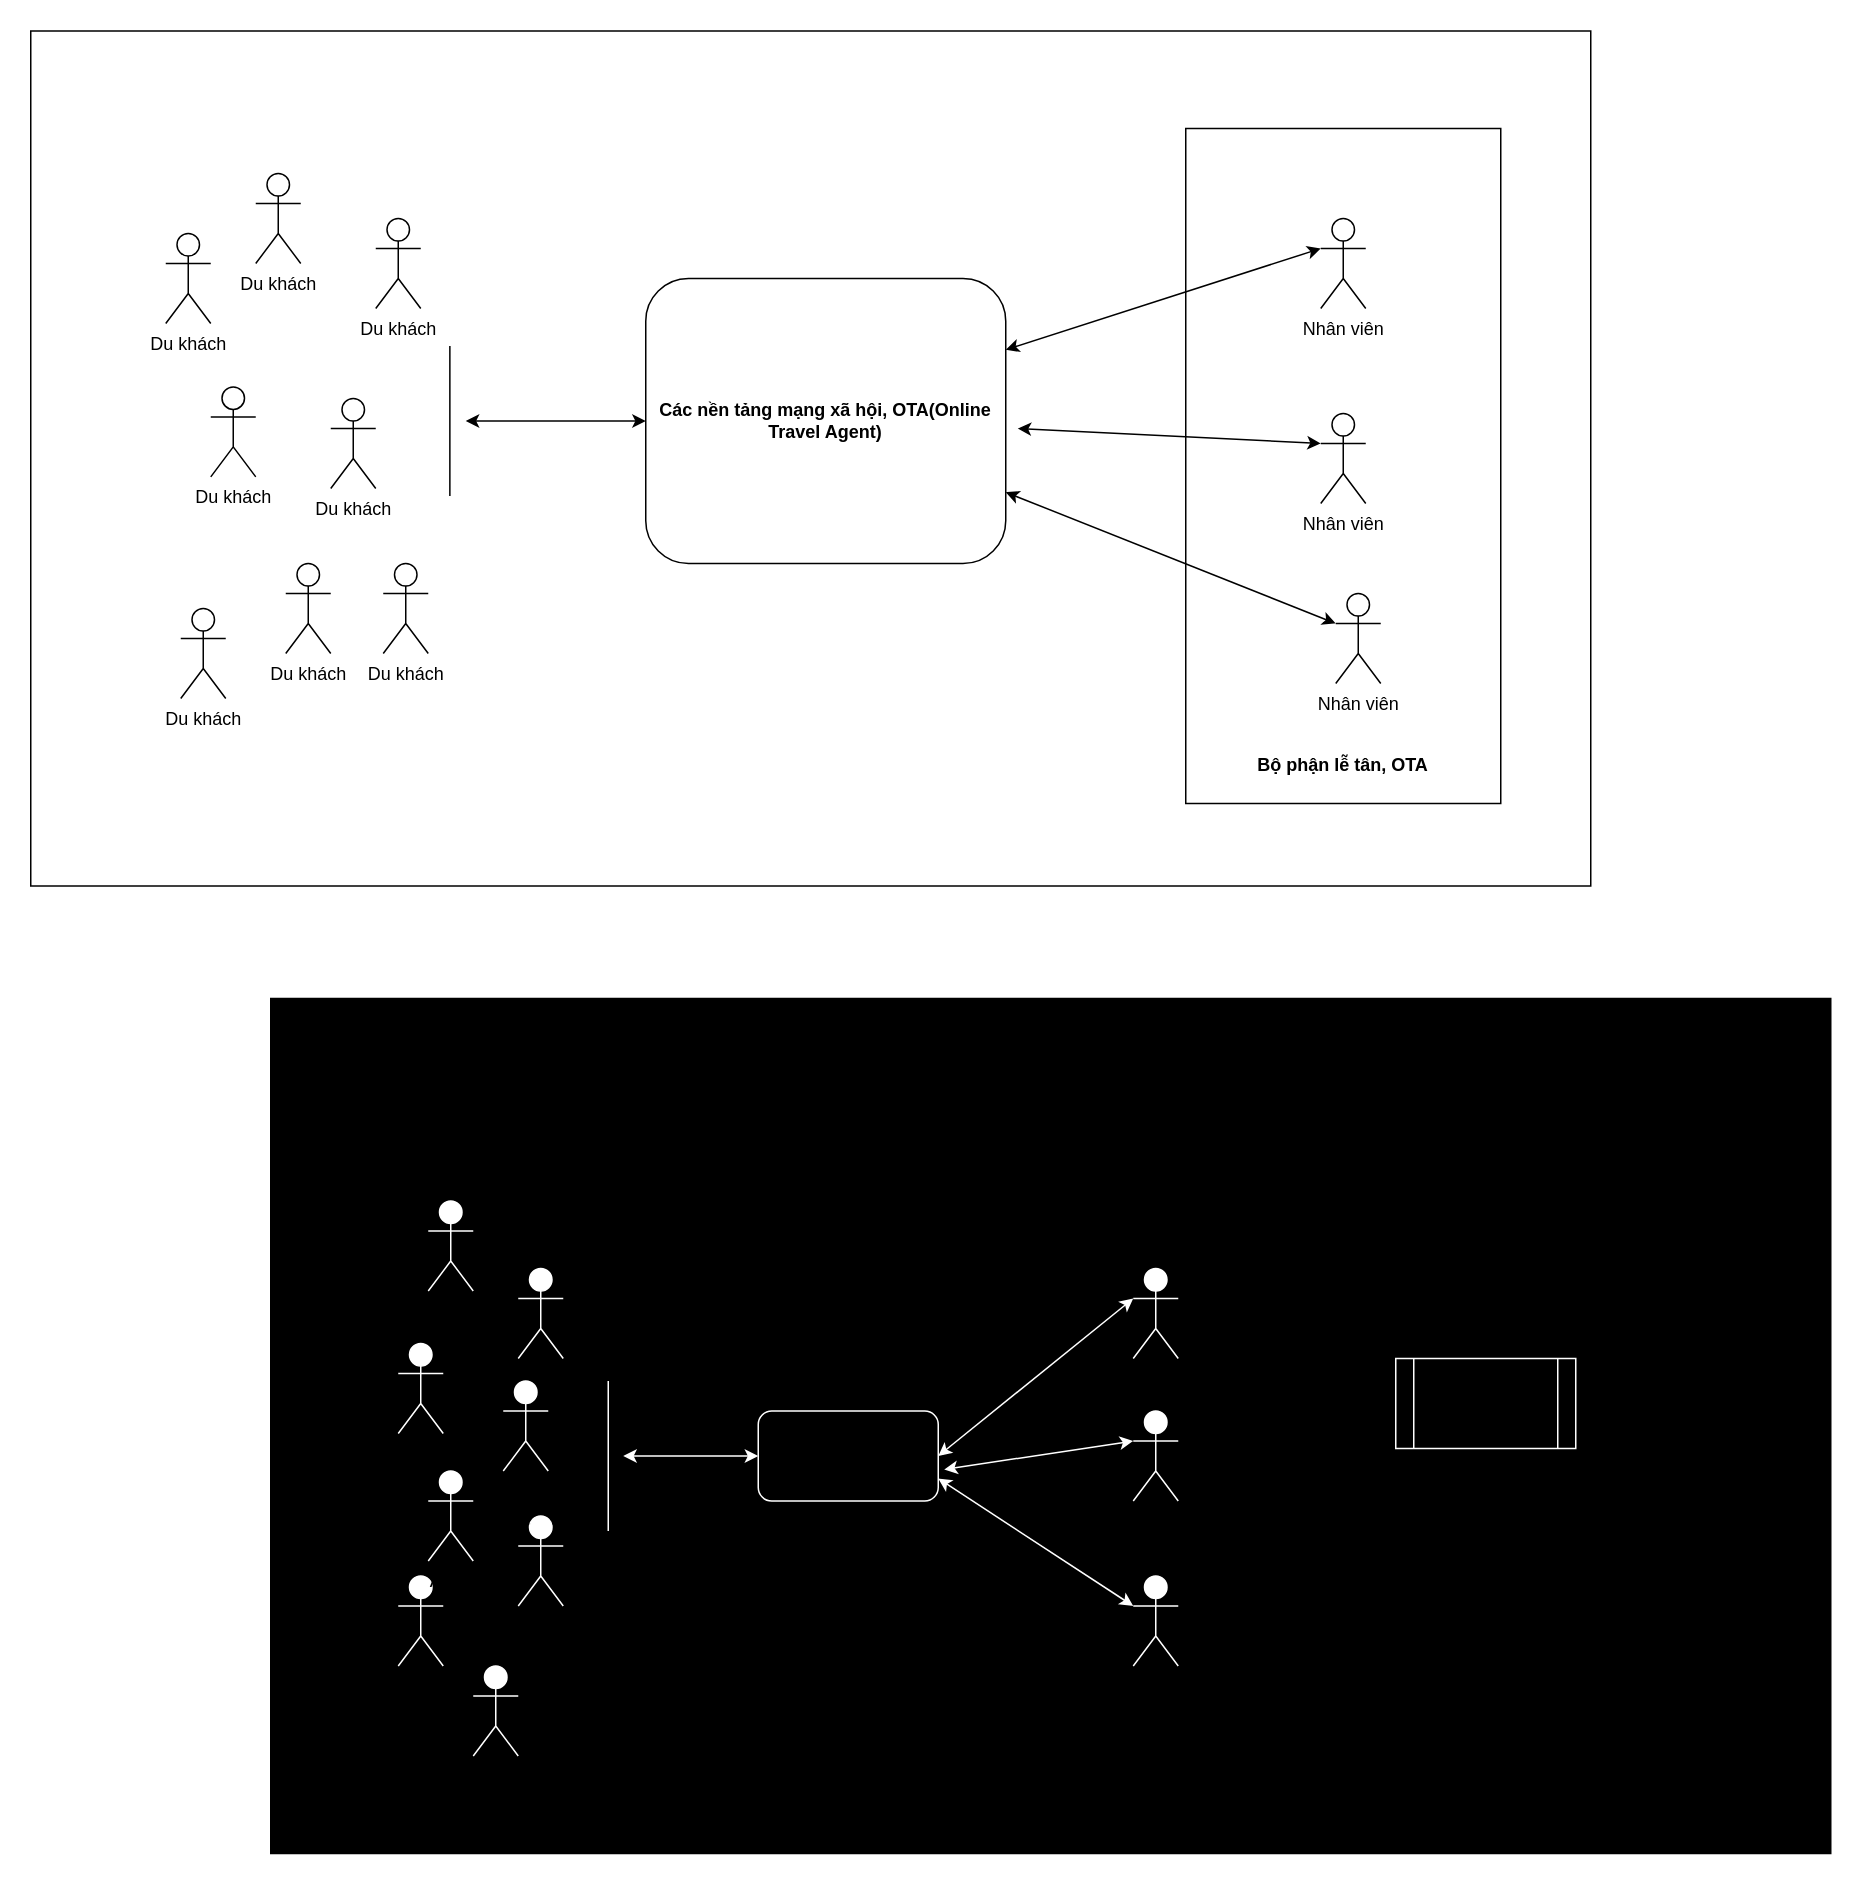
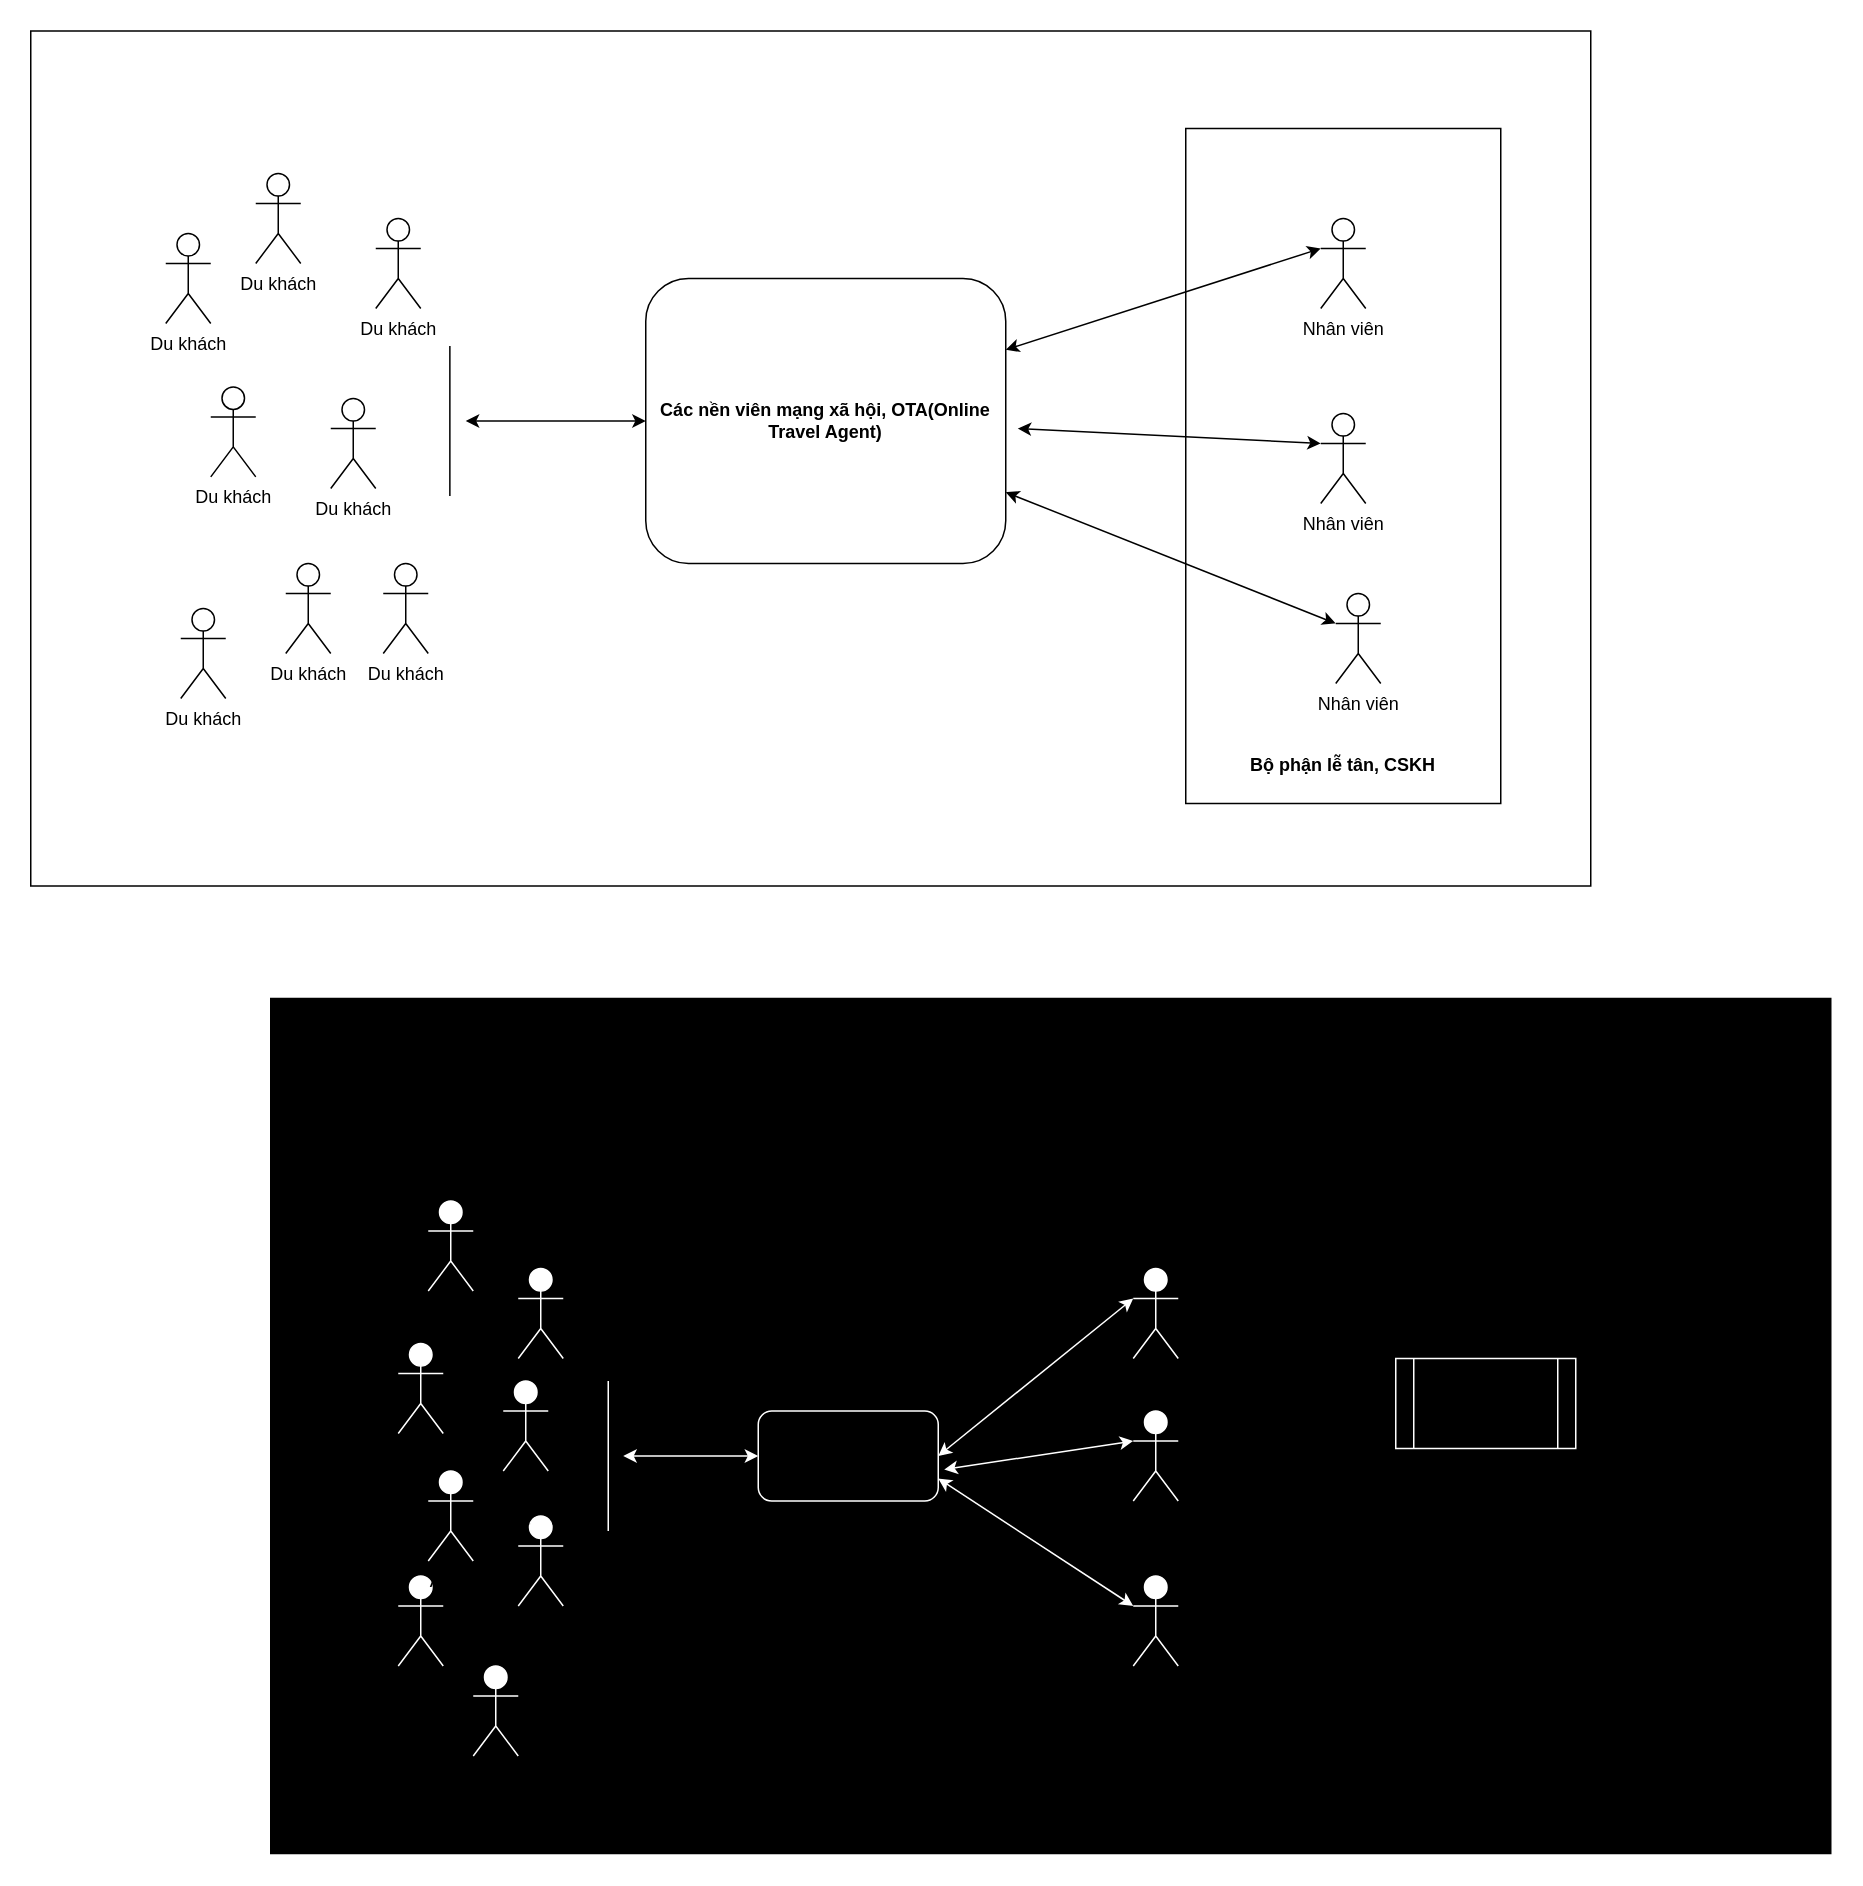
(826, 421) -> (826, 421)
(1343, 766) -> (1343, 766)
